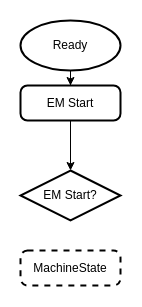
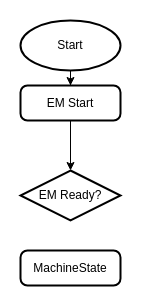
(71, 46) -> (71, 46)
(71, 196) -> (71, 196)
(71, 268) -> (71, 268)
